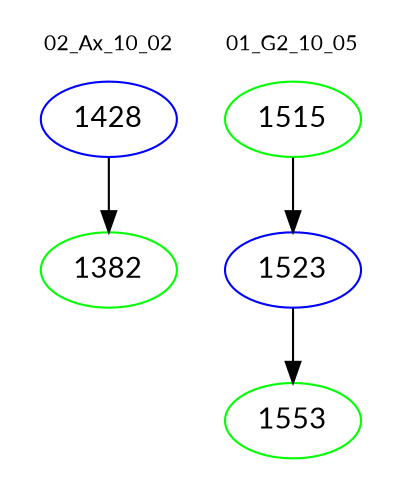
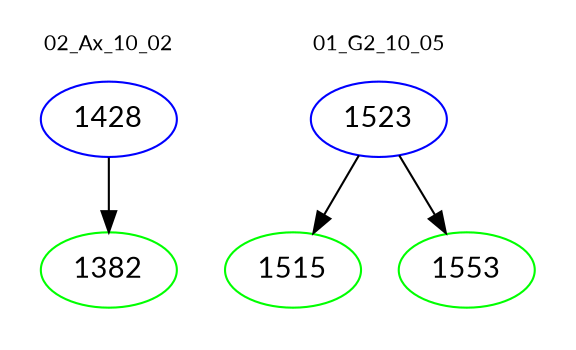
(293, 184) -> (341, 185)
